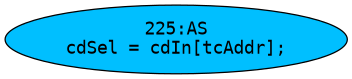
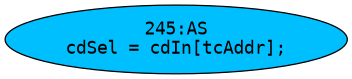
(176, 39) -> (176, 39)
